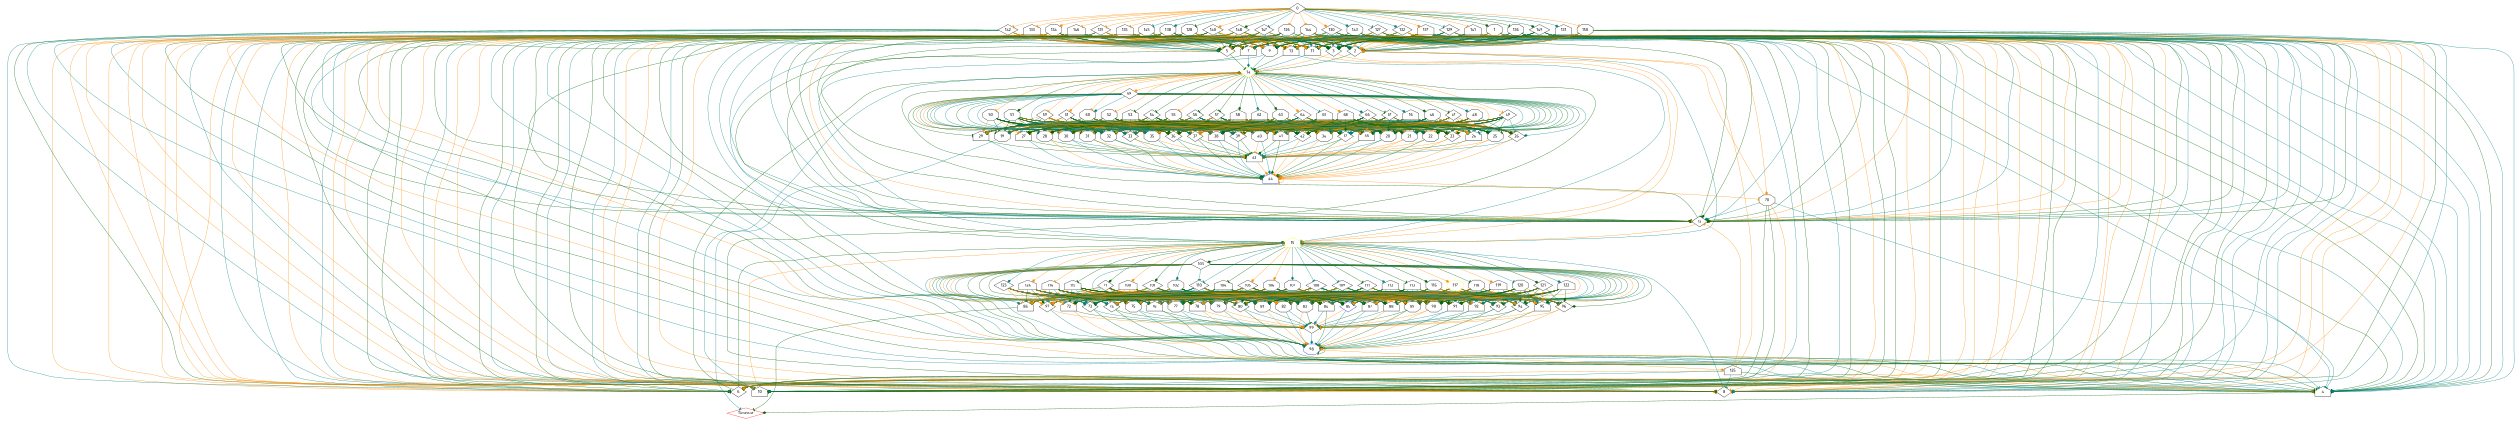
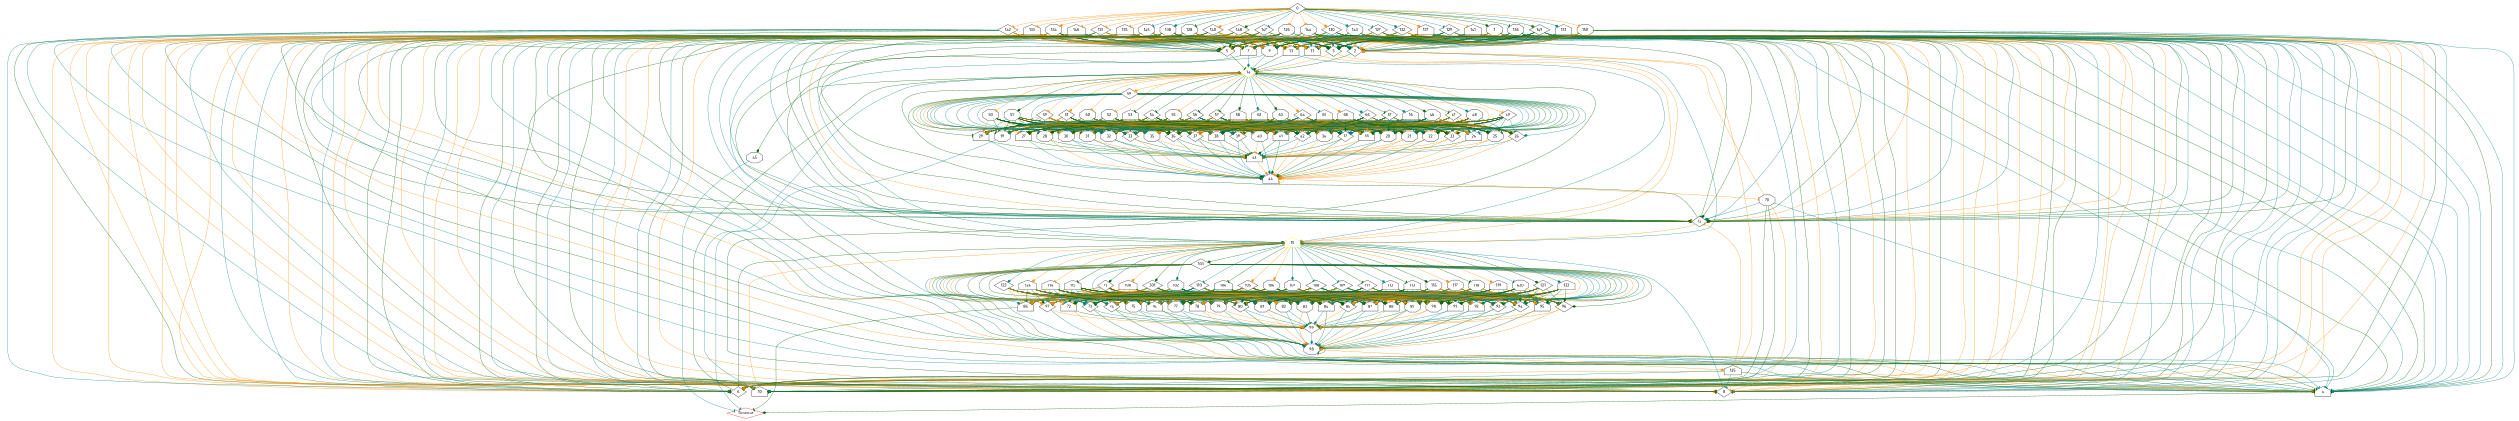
(1599, 38) -> (1795, 84)
(1111, 103) -> (1447, 100)
none -> (755, 158)
(1200, 274) -> (1596, 281)
(1153, 285) -> (1153, 285)
(1455, 285) -> (1455, 285)
(1520, 285) -> (1520, 285)
(1348, 307) -> (1348, 307)
